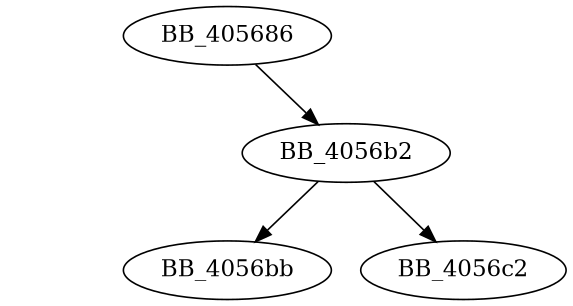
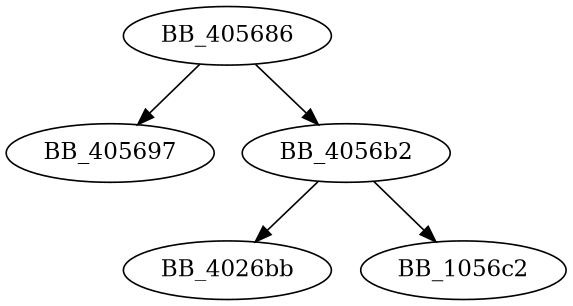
none -> (110, 153)
(227, 270) -> (227, 270)
(463, 270) -> (463, 270)
